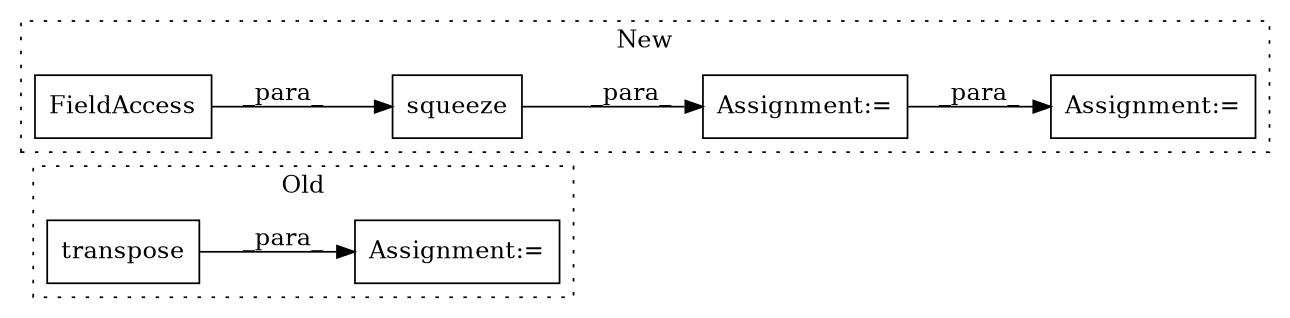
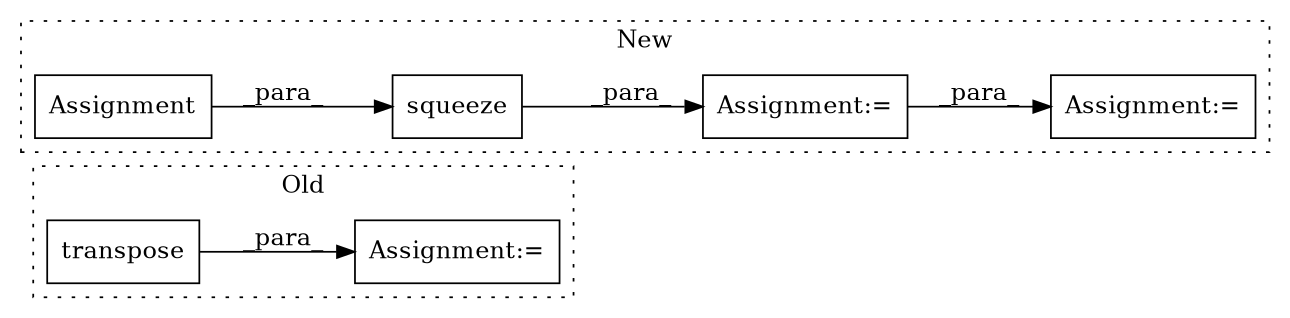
(123, 107) -> (123, 107)
